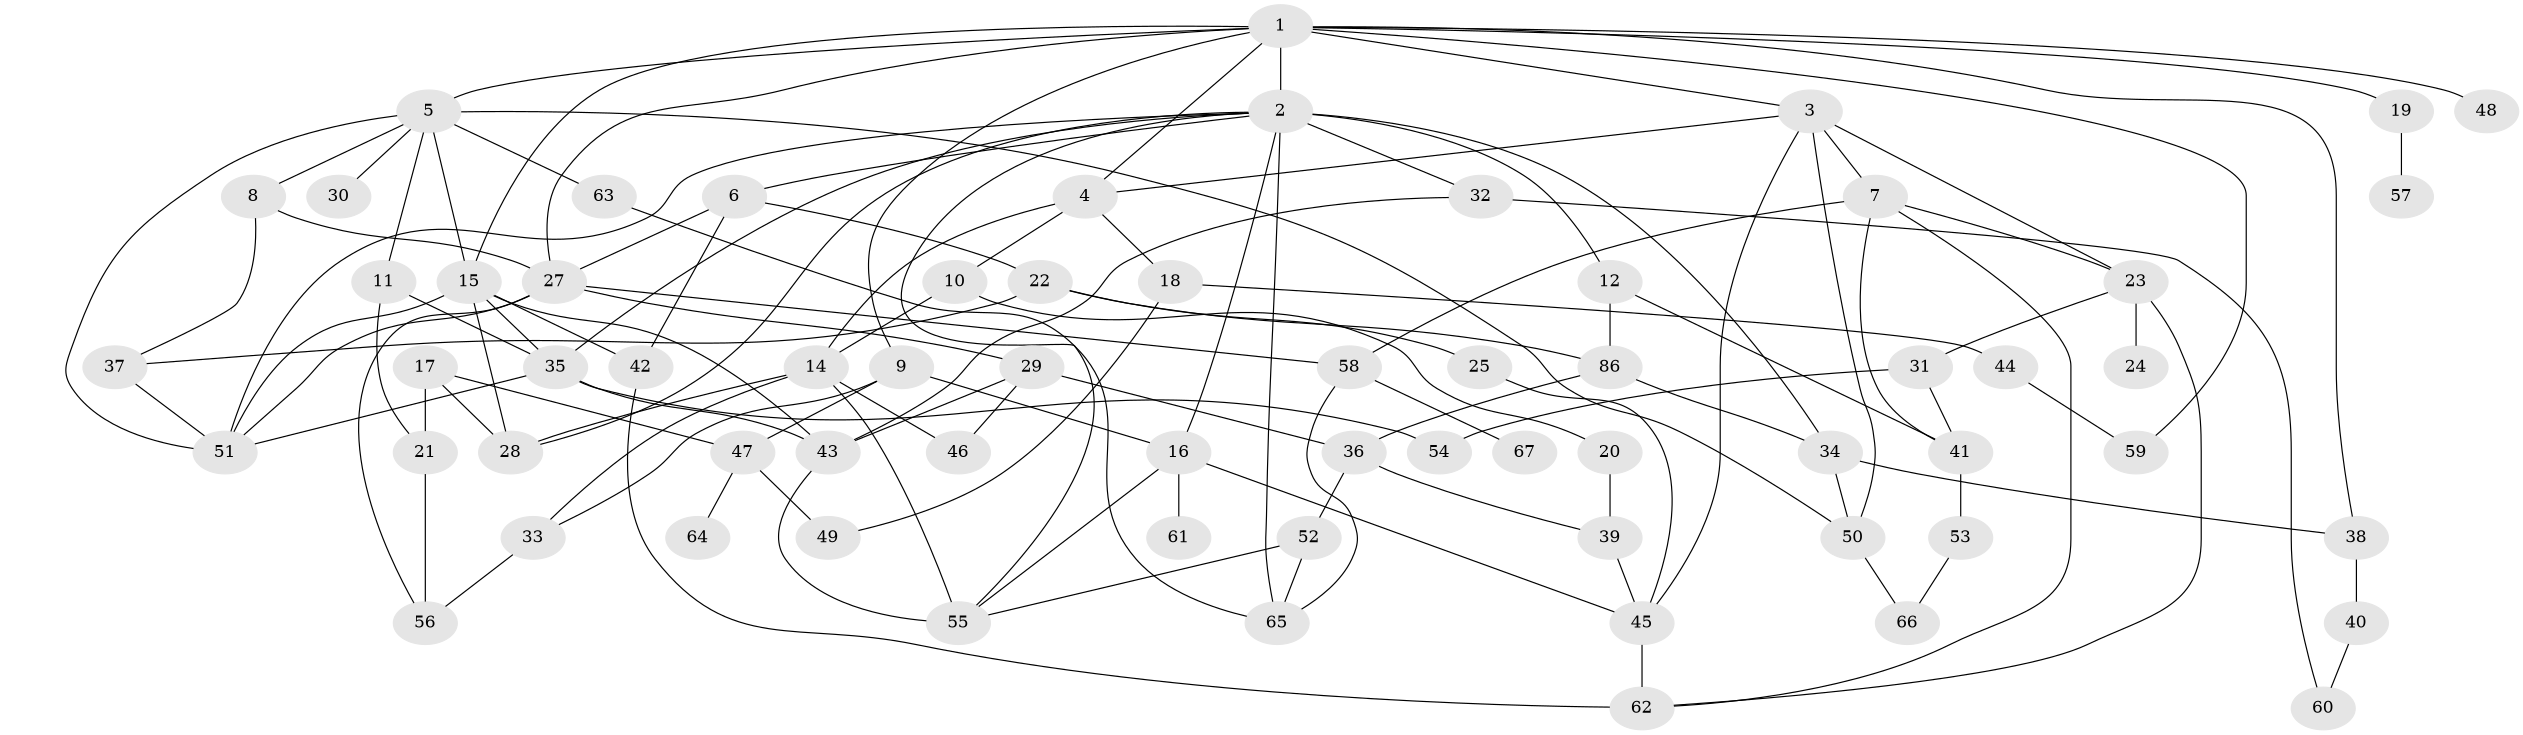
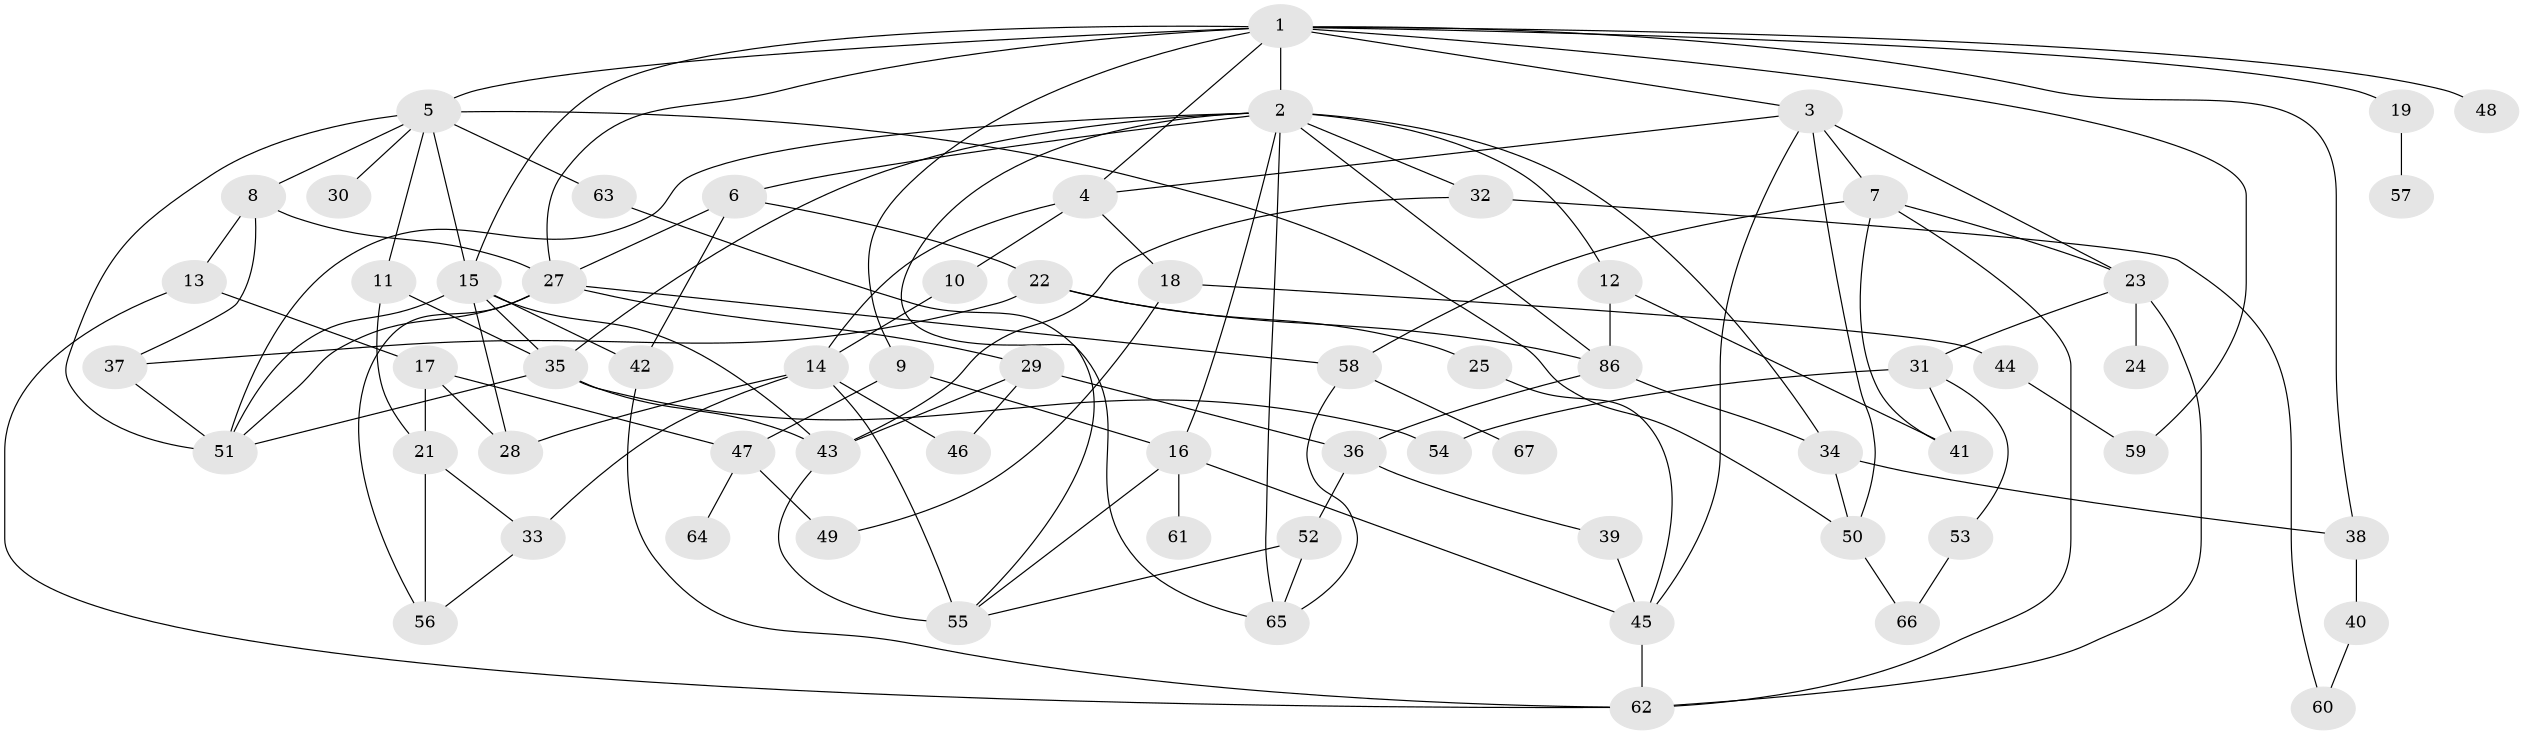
(861, 212) -> (1445, 239)
none -> (194, 282)
(706, 428) -> (479, 495)
(1610, 453) -> none
(1961, 495) -> (2006, 440)
